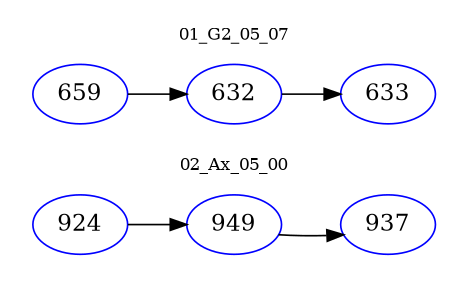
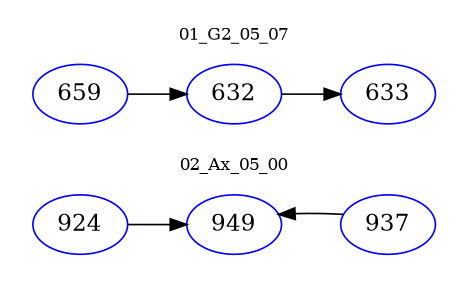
(303, 236) -> (320, 214)
